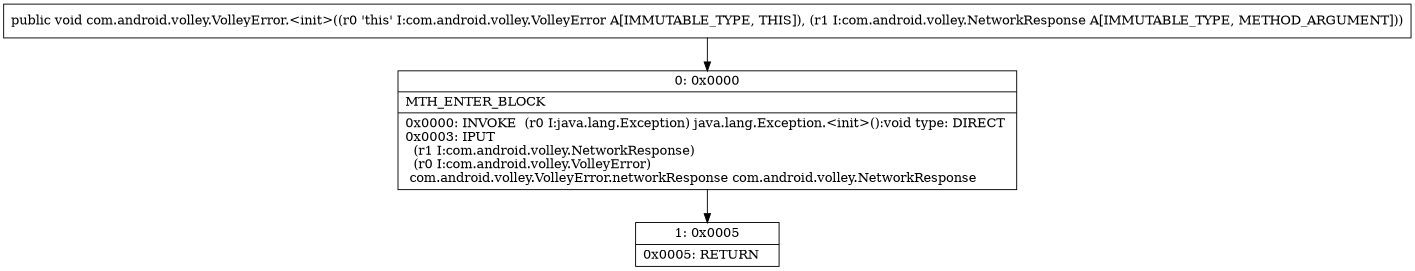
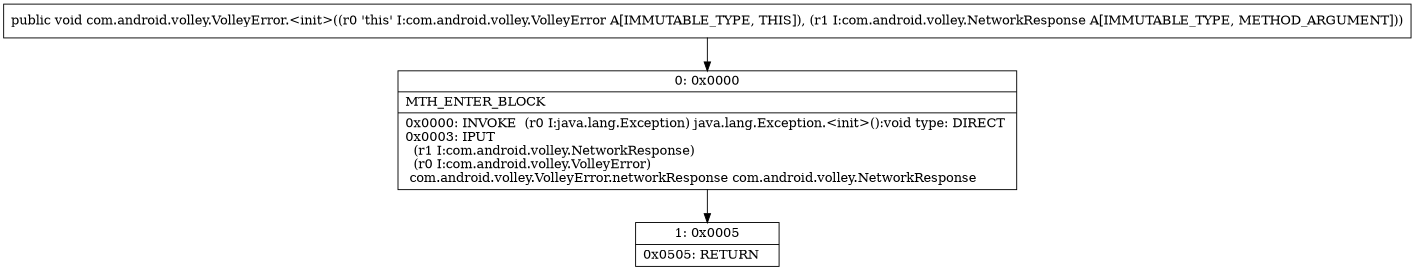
(707, 255) -> (707, 255)
